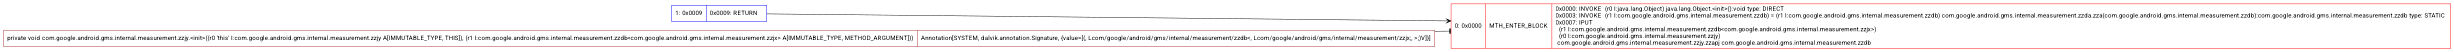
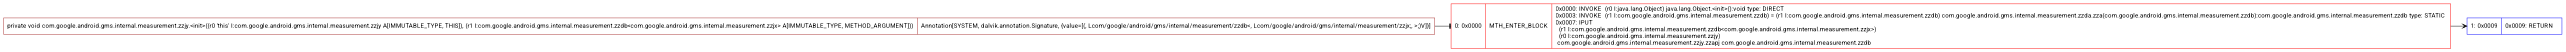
(1107, 17) -> (2457, 26)
